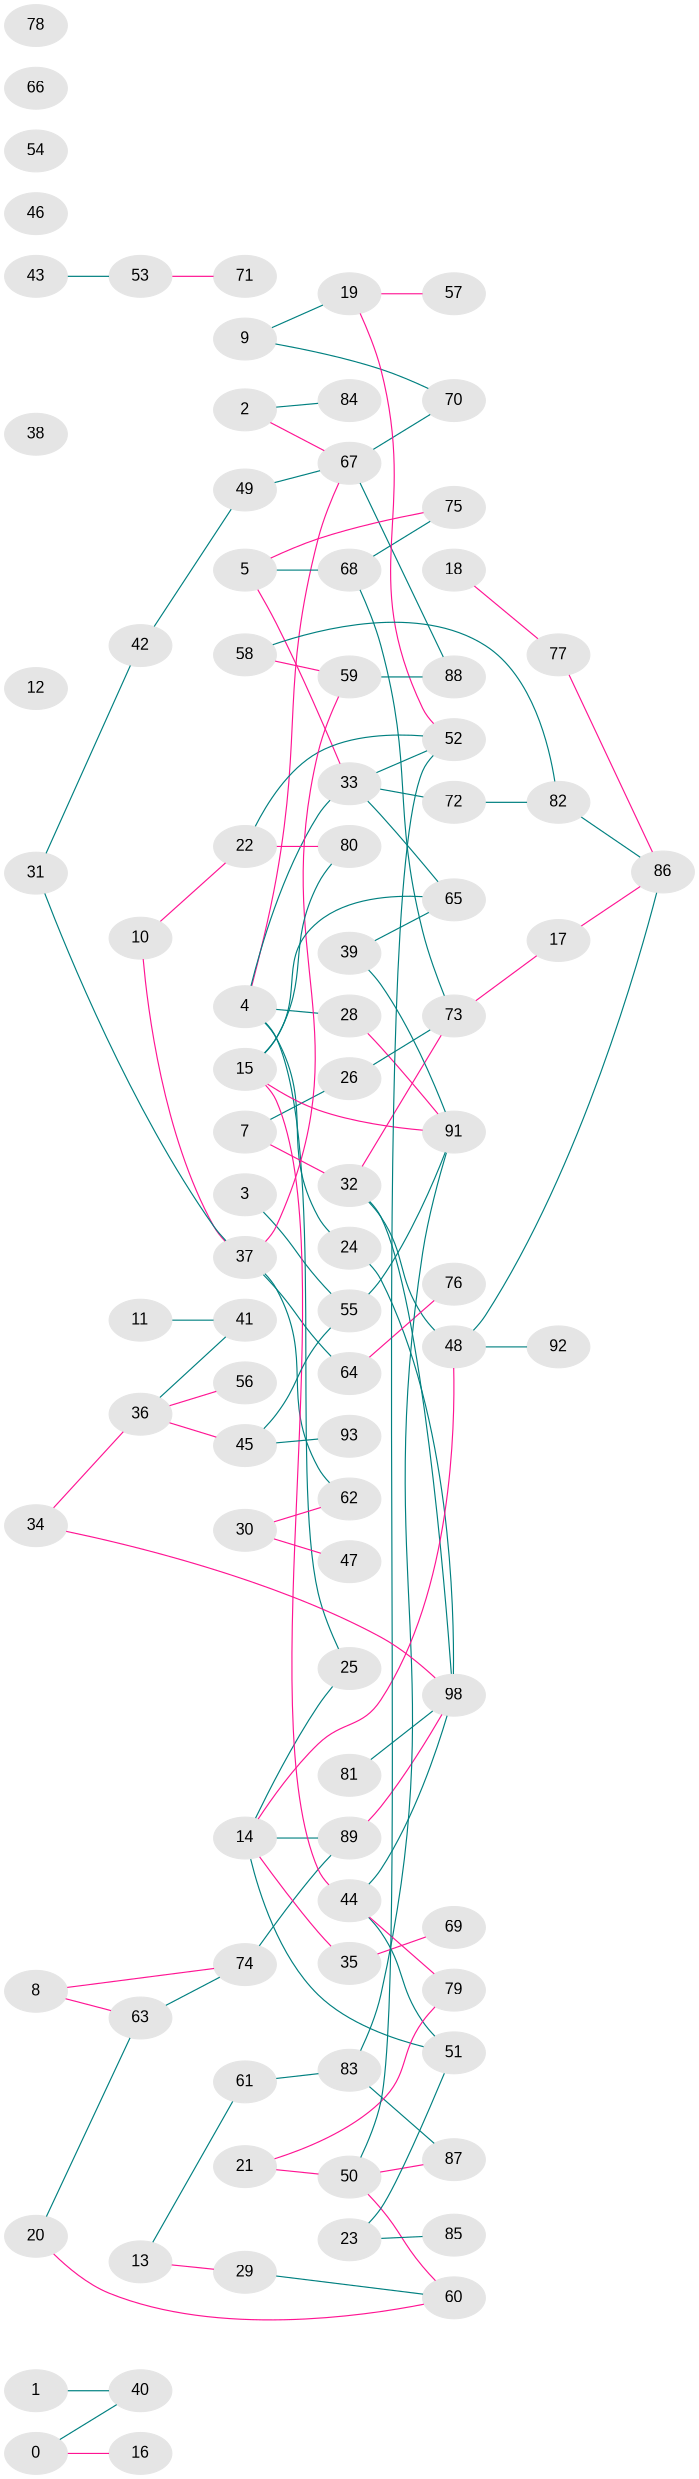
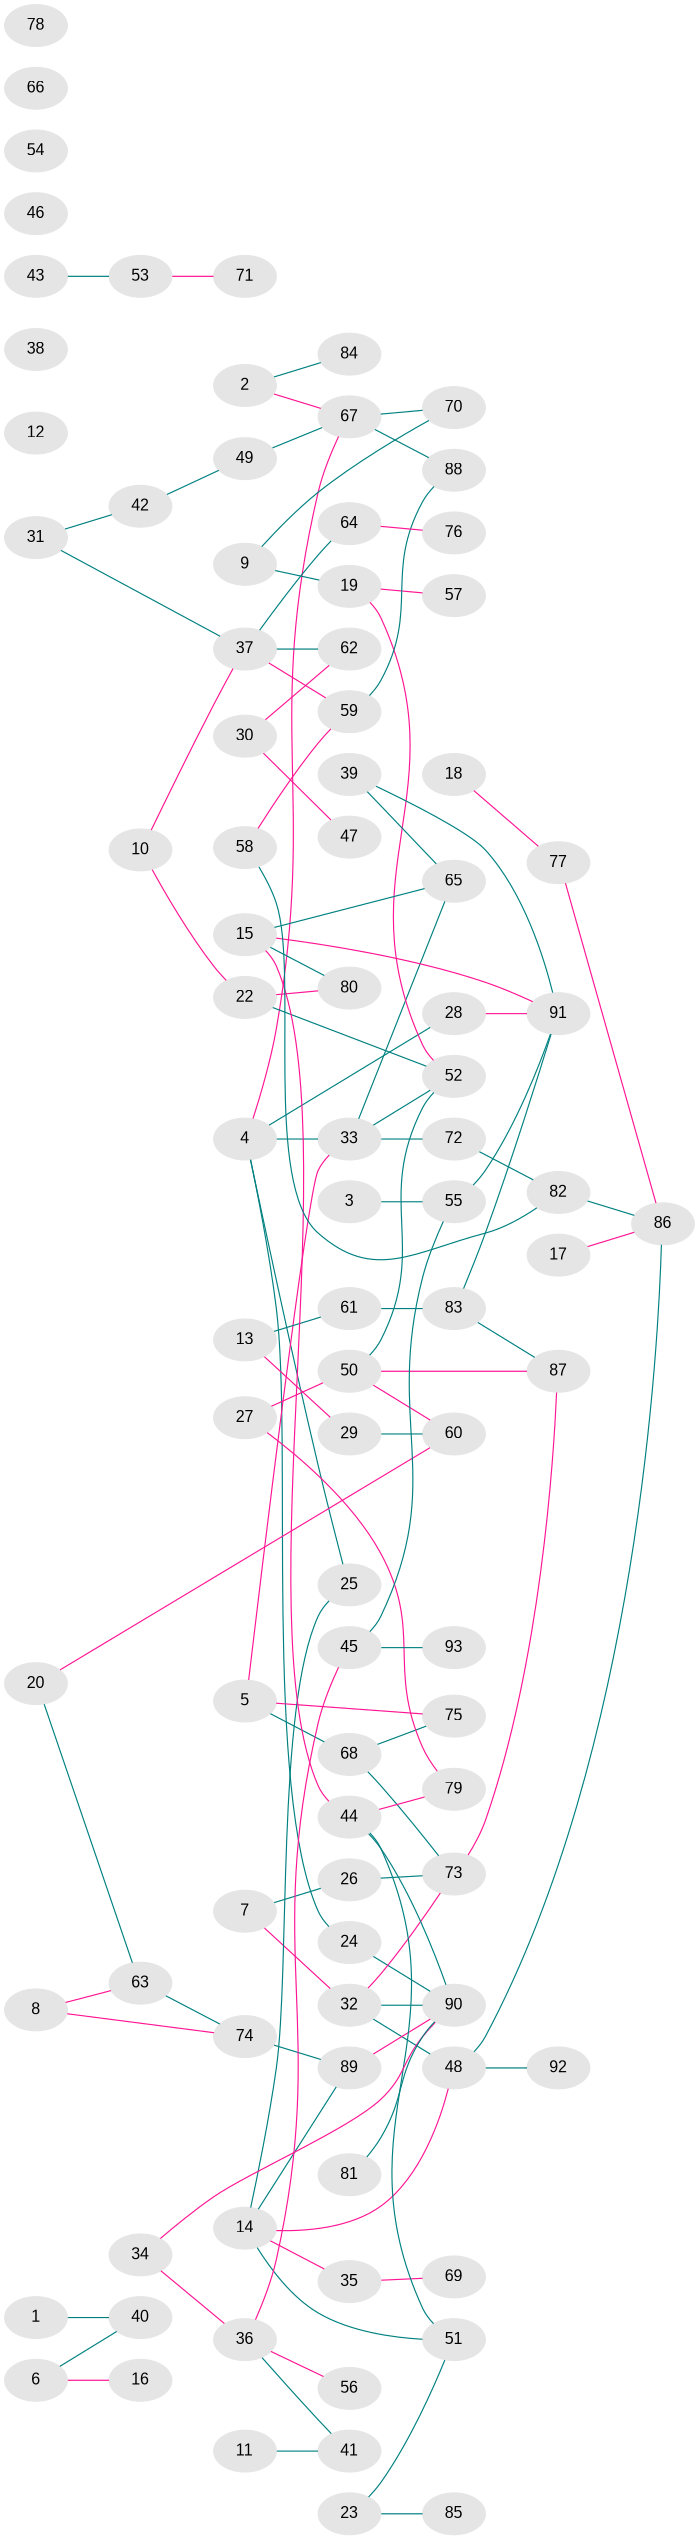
(506, 978) -> (532, 1628)
(454, 1695) -> (454, 2005)
(245, 2167) -> (245, 1418)
(36, 2453) -> (36, 2380)
